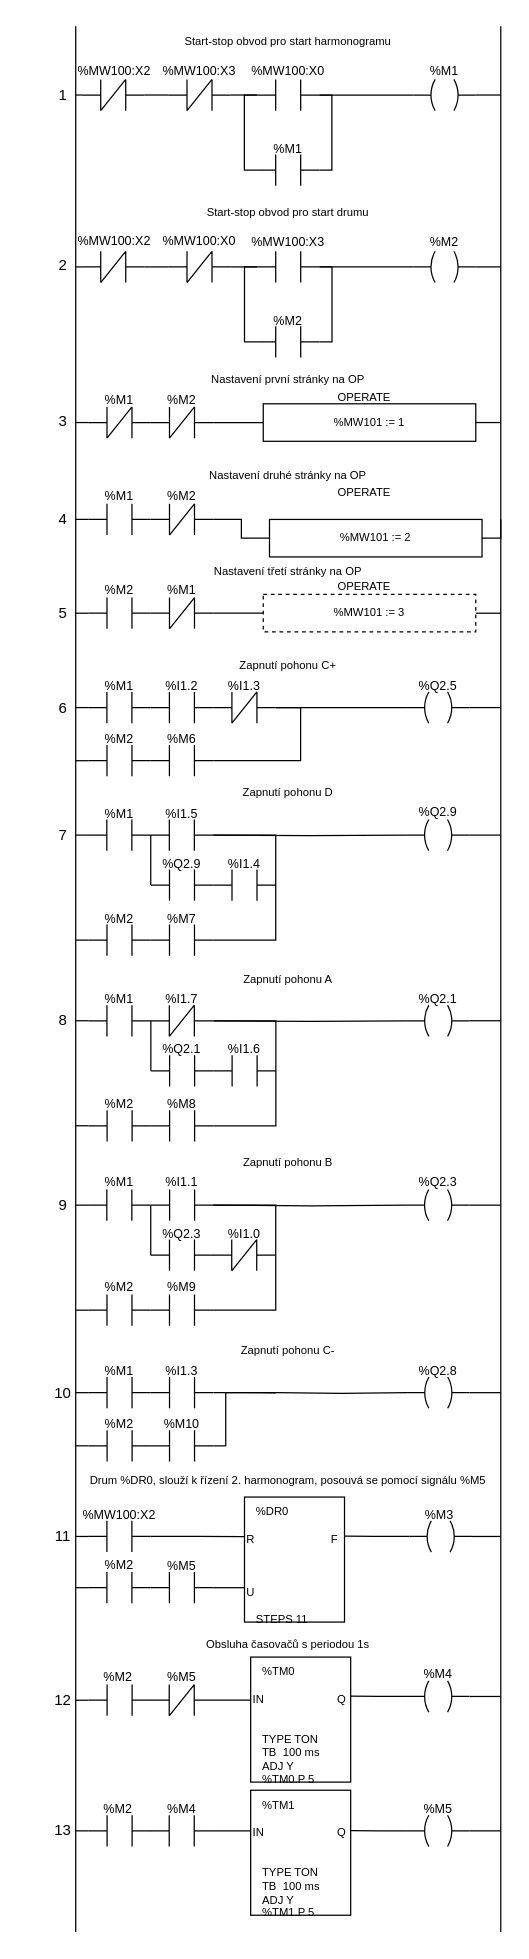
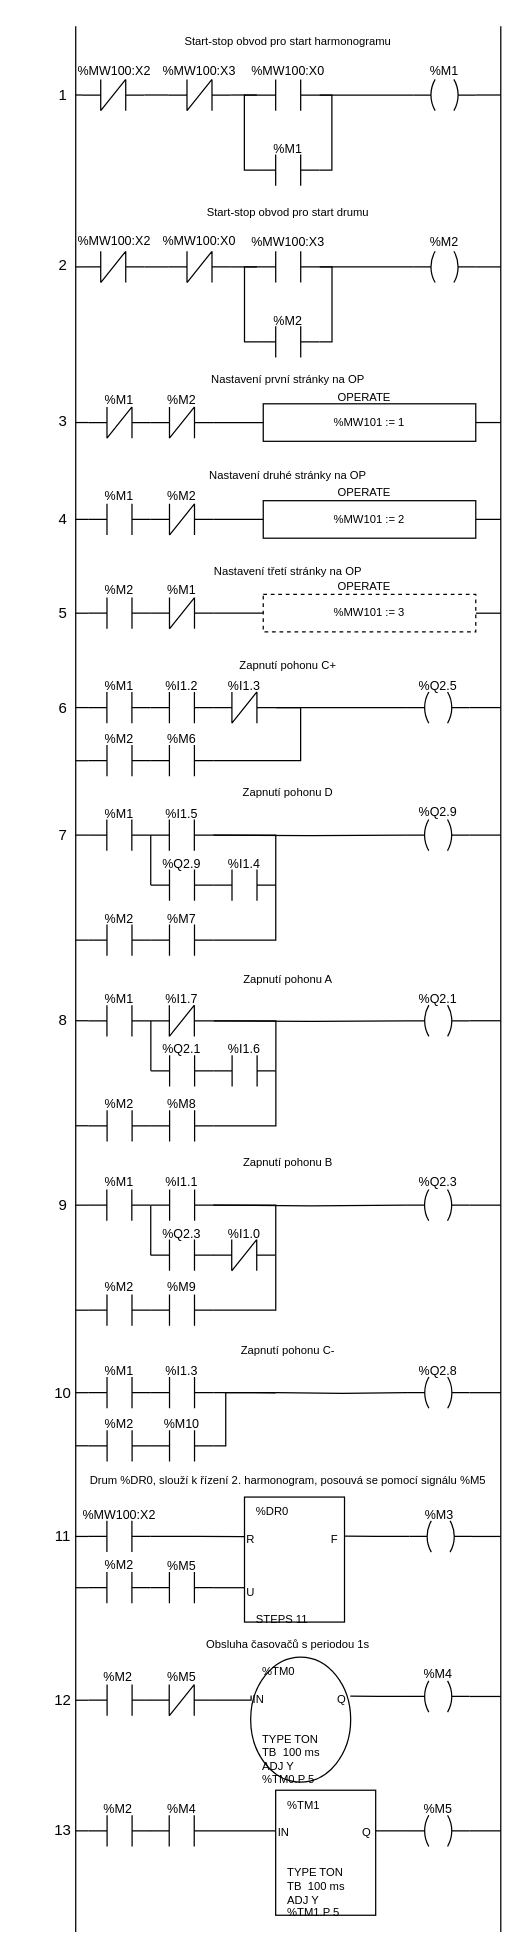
(376, 538) -> (369, 519)
(301, 1719) -> (301, 1719)
(301, 1853) -> (326, 1853)
